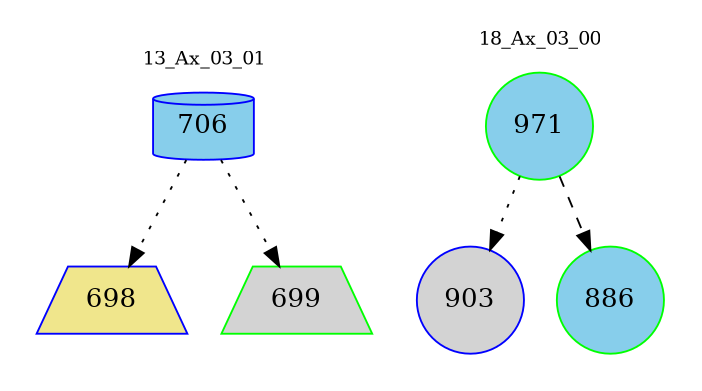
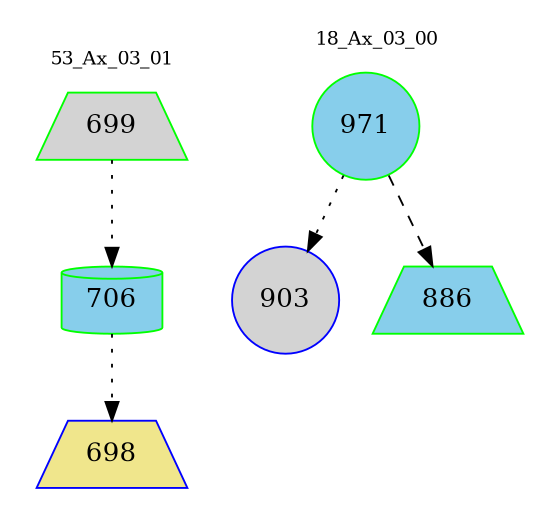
(204, 60) -> (112, 60)
(203, 126) -> (112, 300)
(246, 205) -> (112, 204)
(610, 300) -> (448, 300)
